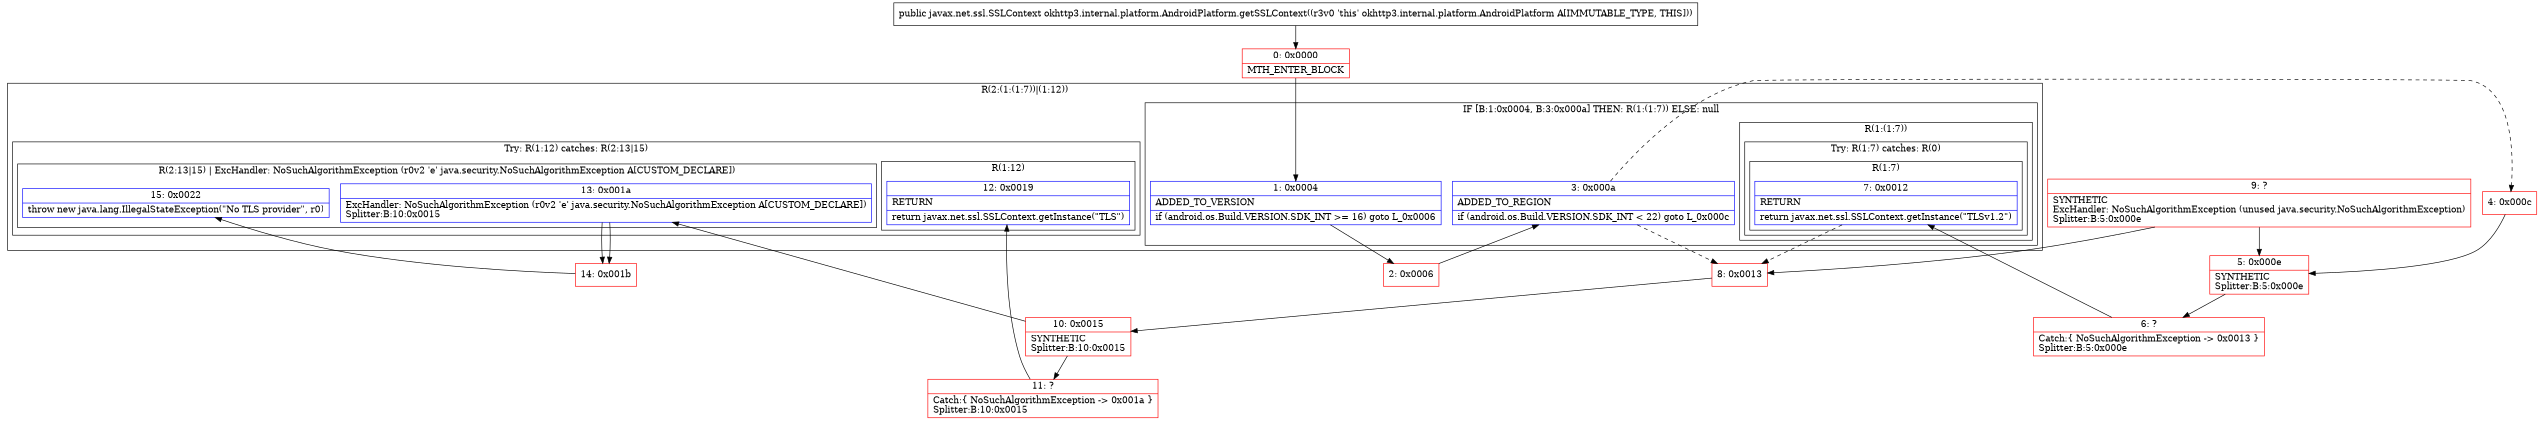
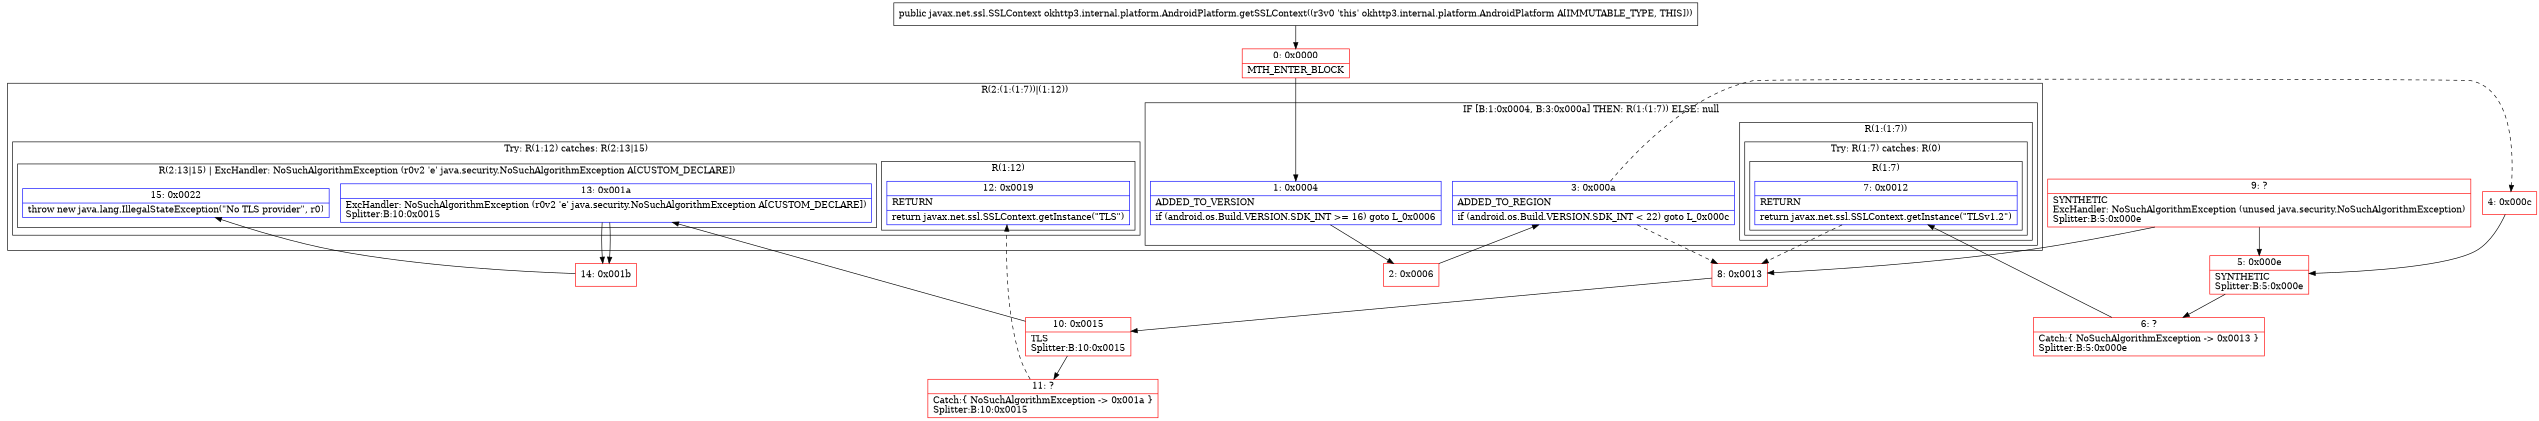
(1010, 307) -> (1010, 307)
(1058, 339) -> (1039, 339)
